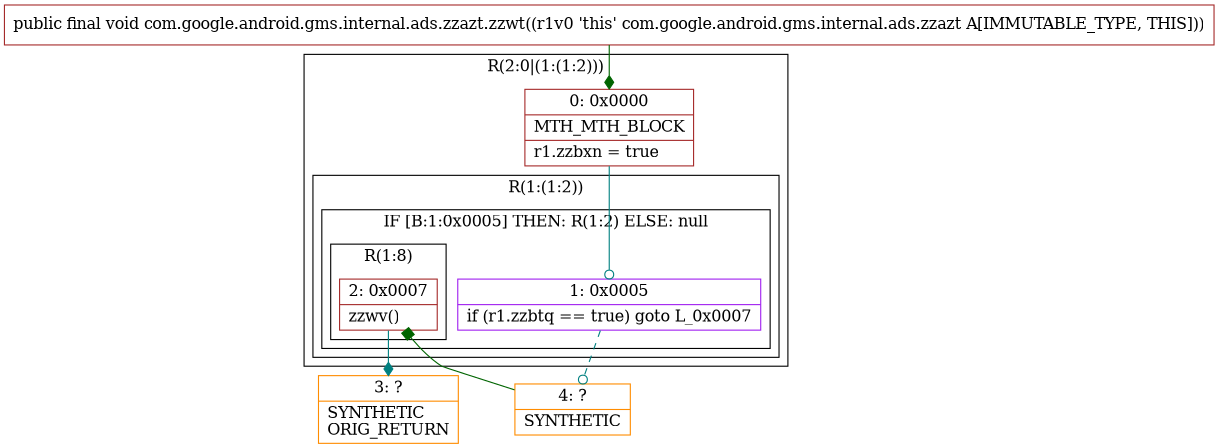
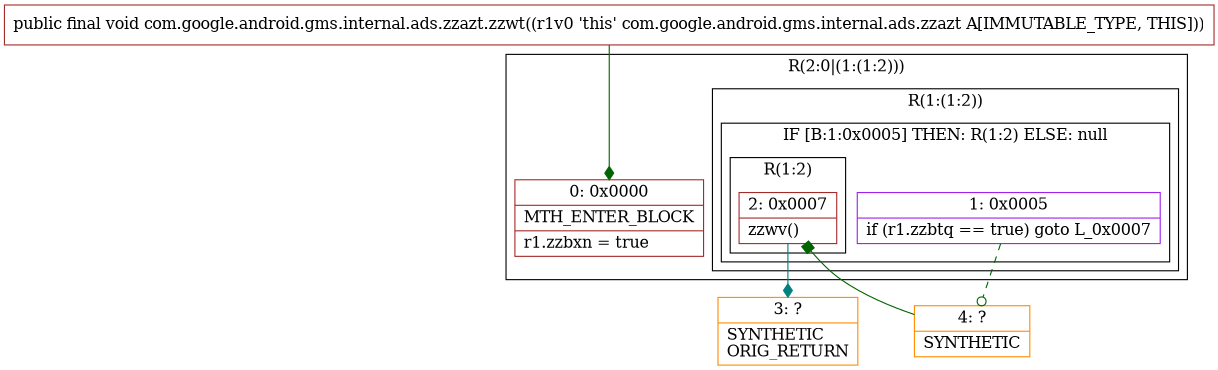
(609, 127) -> (609, 218)
(609, 218) -> none
(388, 257) -> (788, 170)
(596, 342) -> (992, 270)
